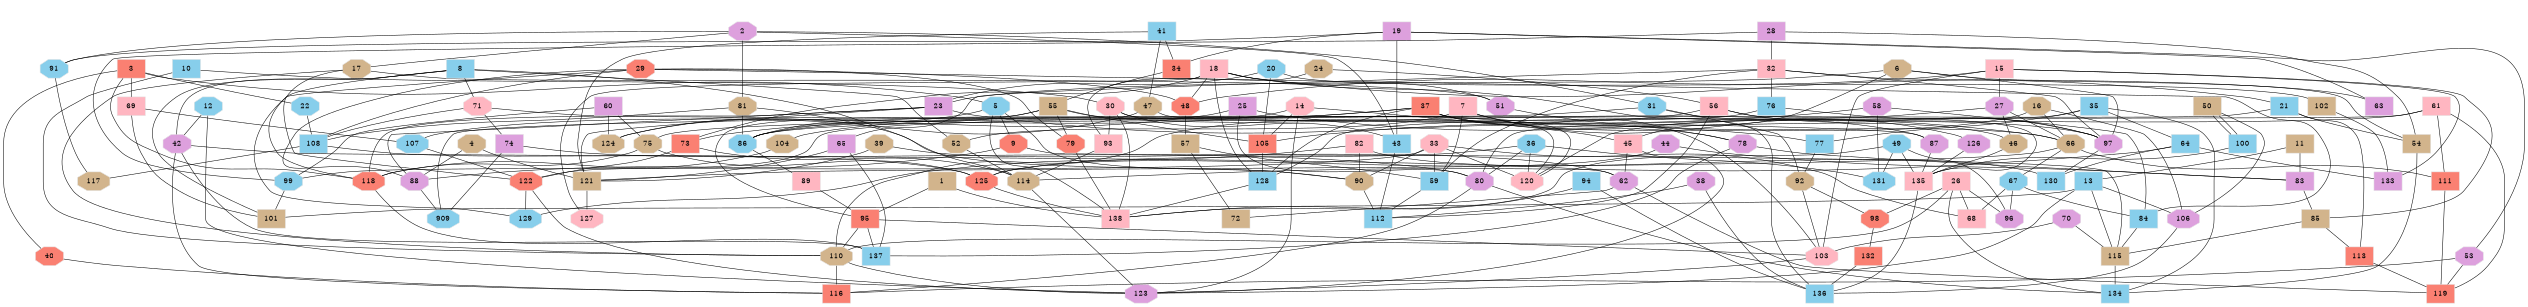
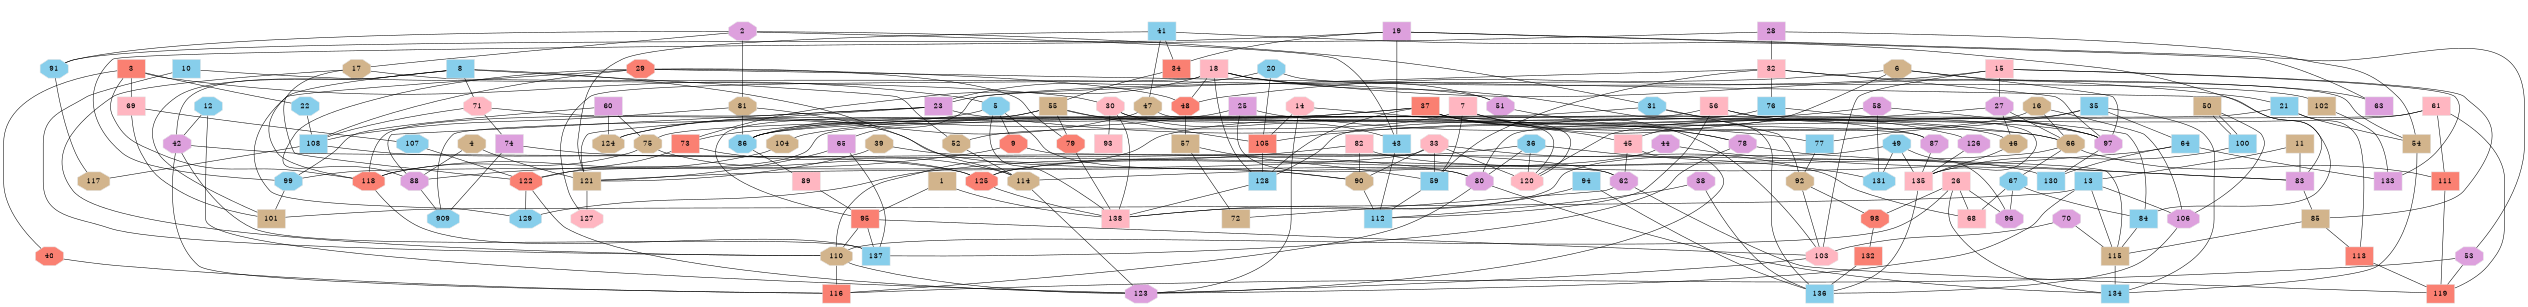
none -> (1655, 43)
(1319, 69) -> none
(856, 121) -> none
(1065, 164) -> none
